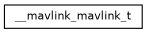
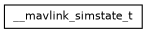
(73, 17) -> (73, 17)
